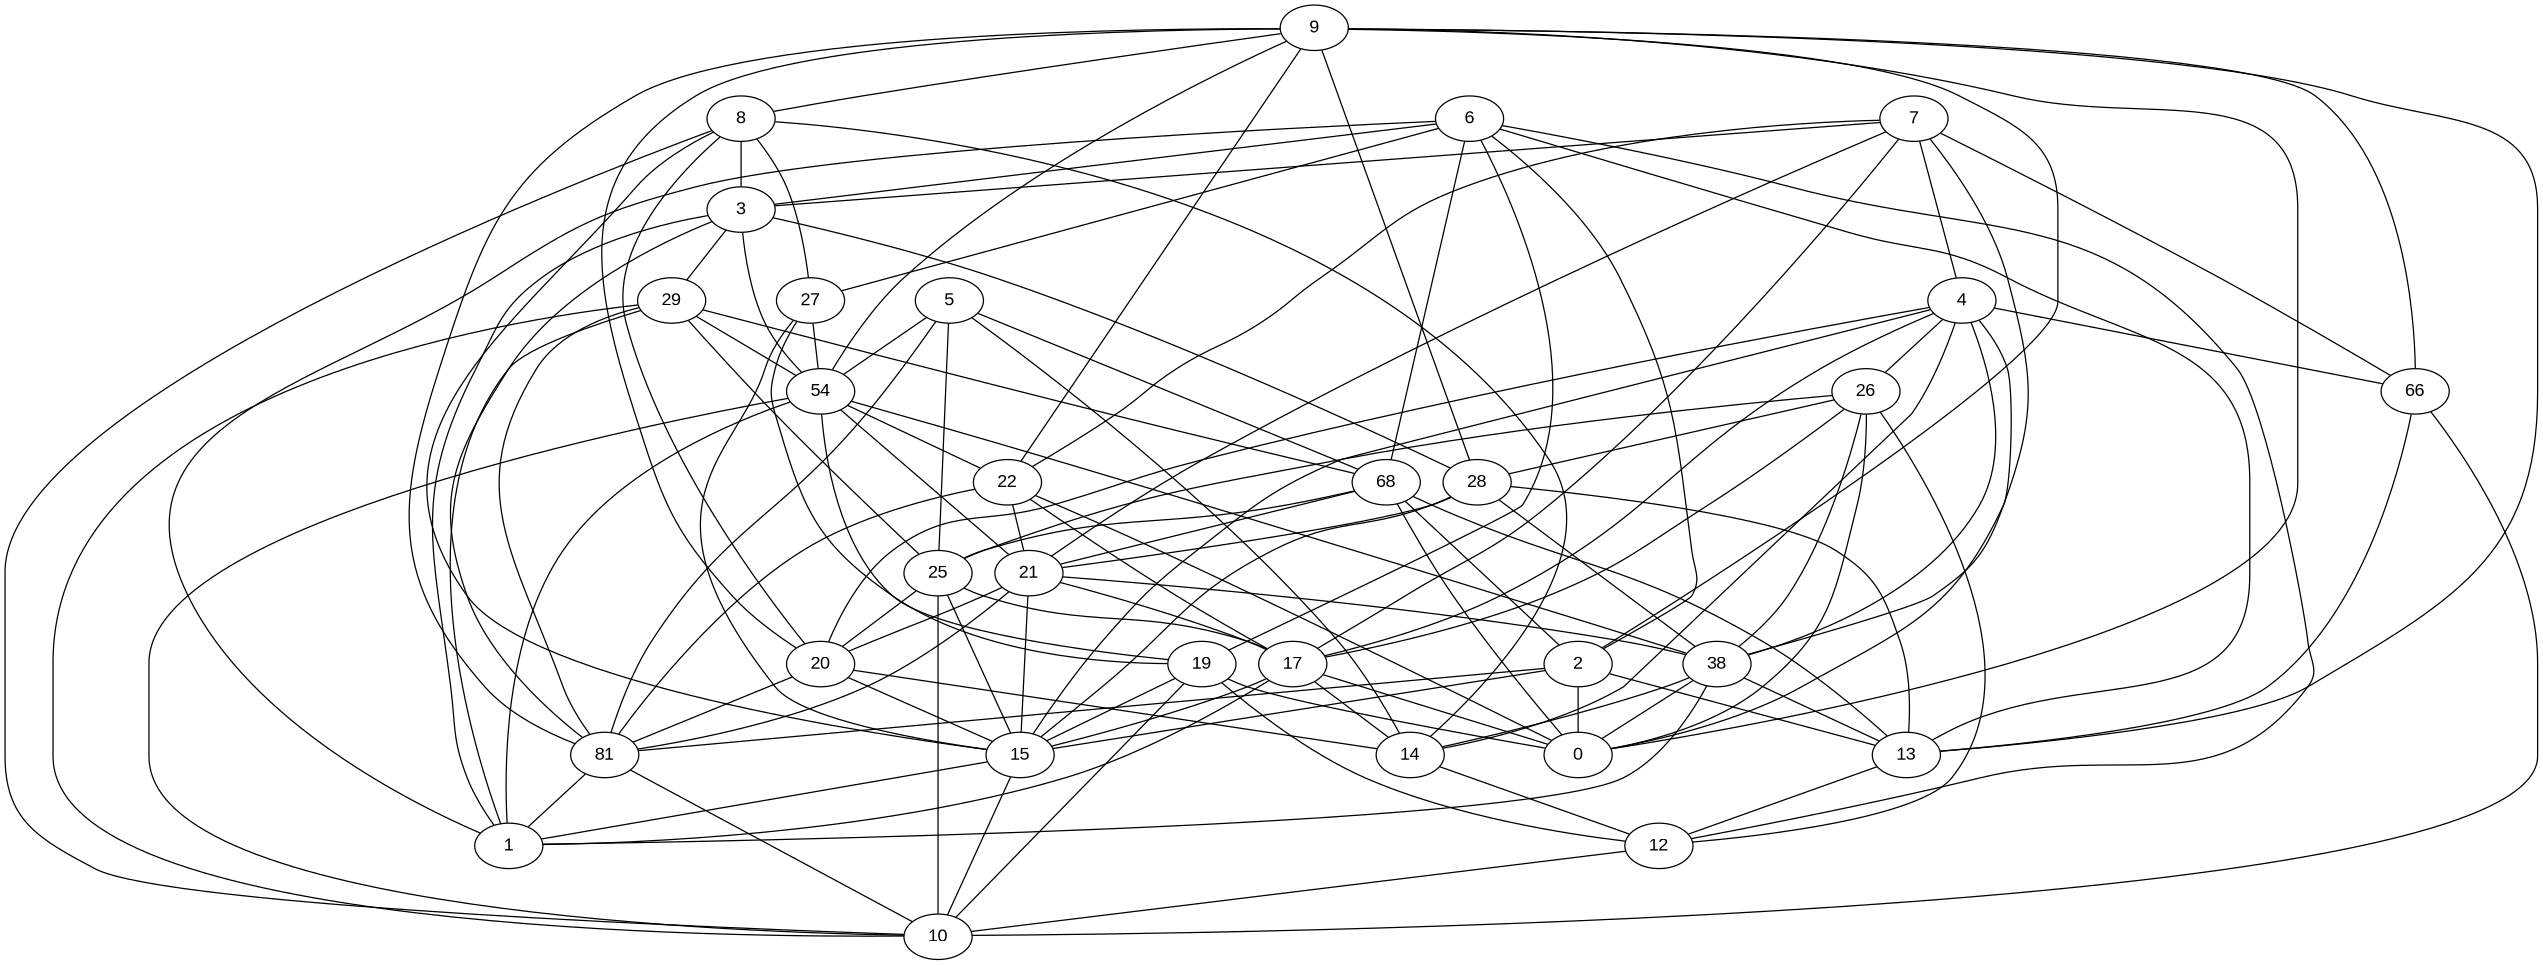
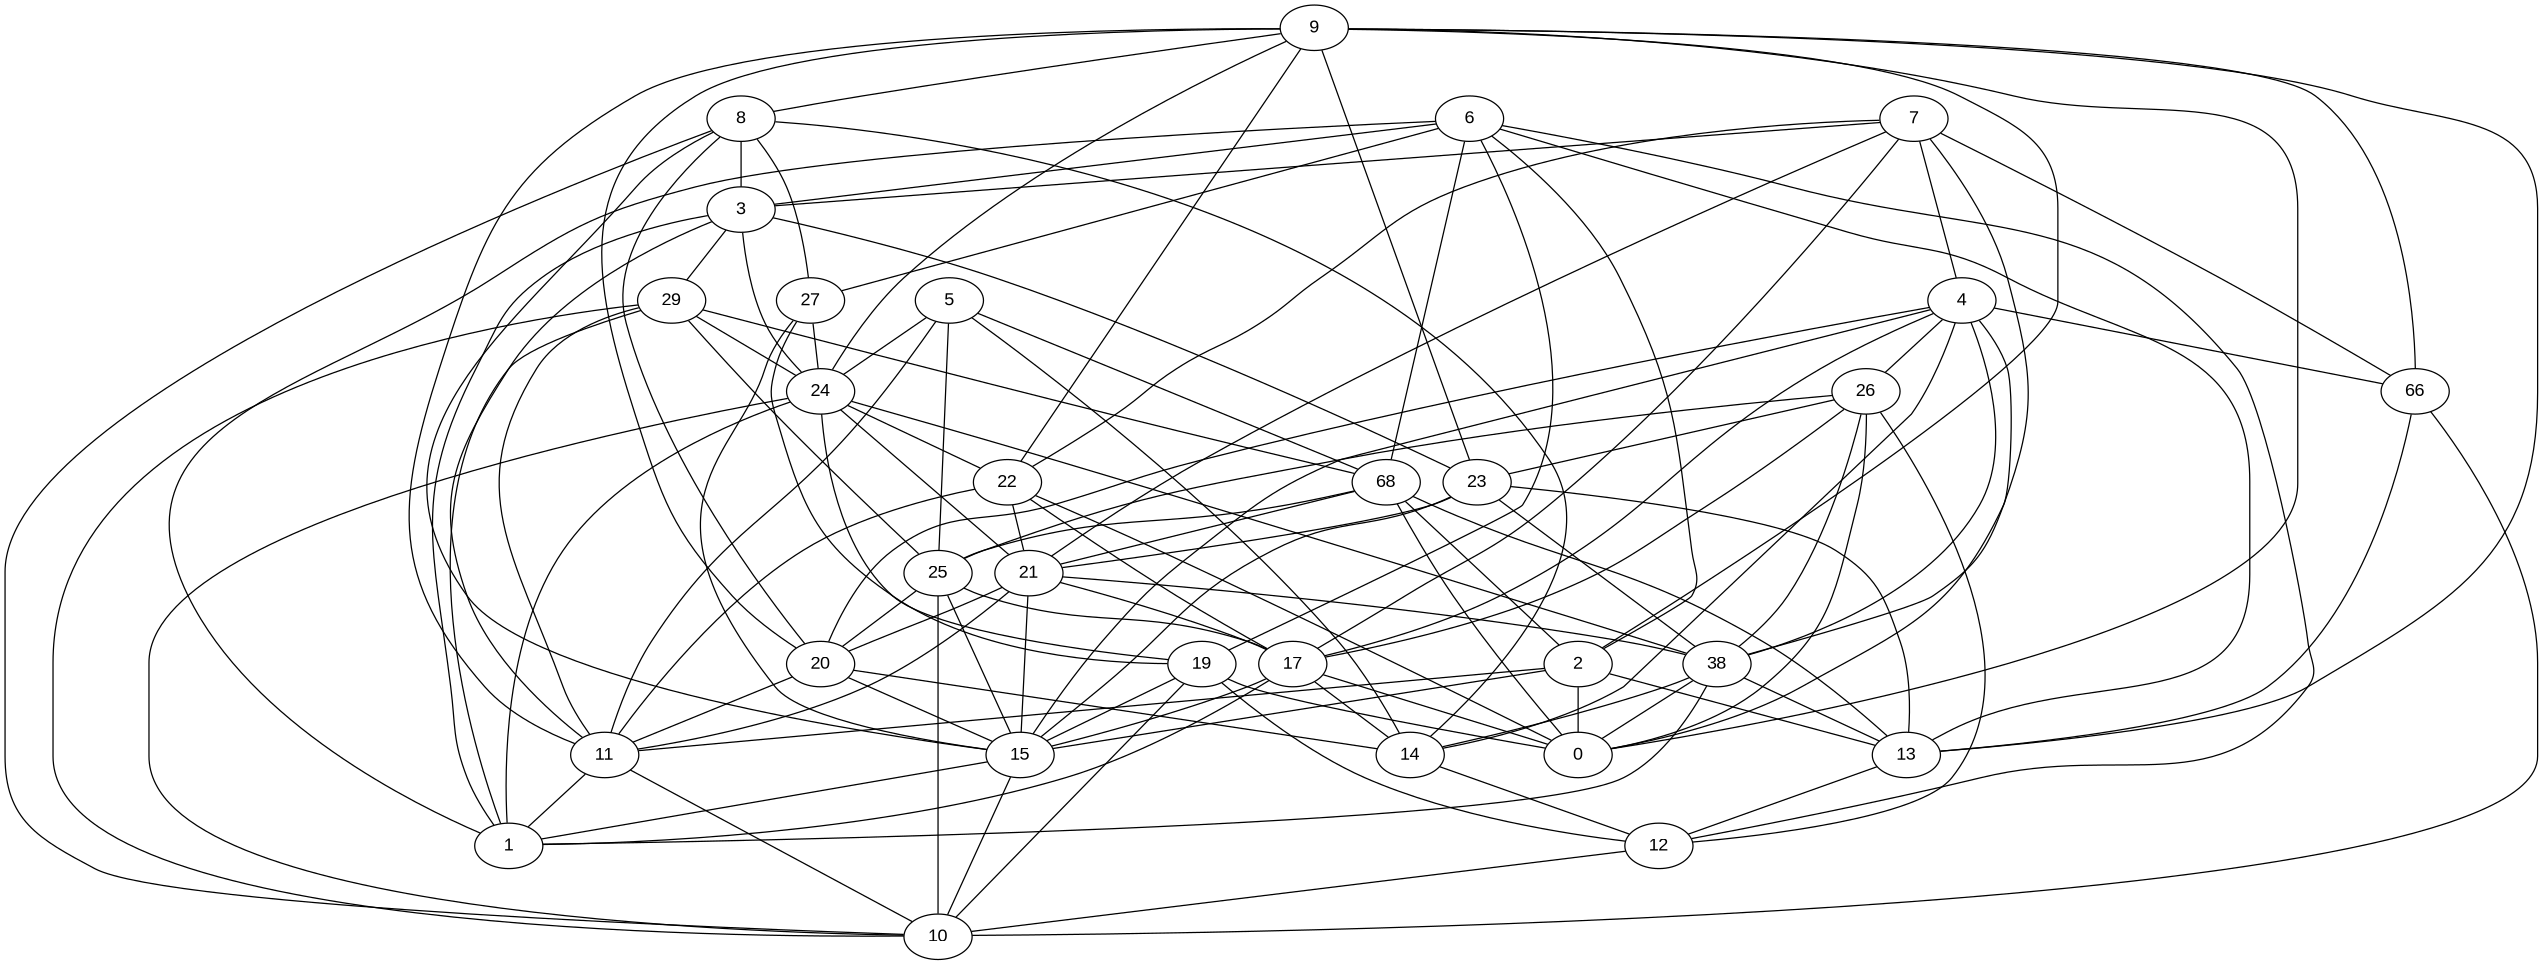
(821, 391) -> (821, 391)
(1477, 482) -> (1477, 482)
(605, 755) -> (605, 755)
